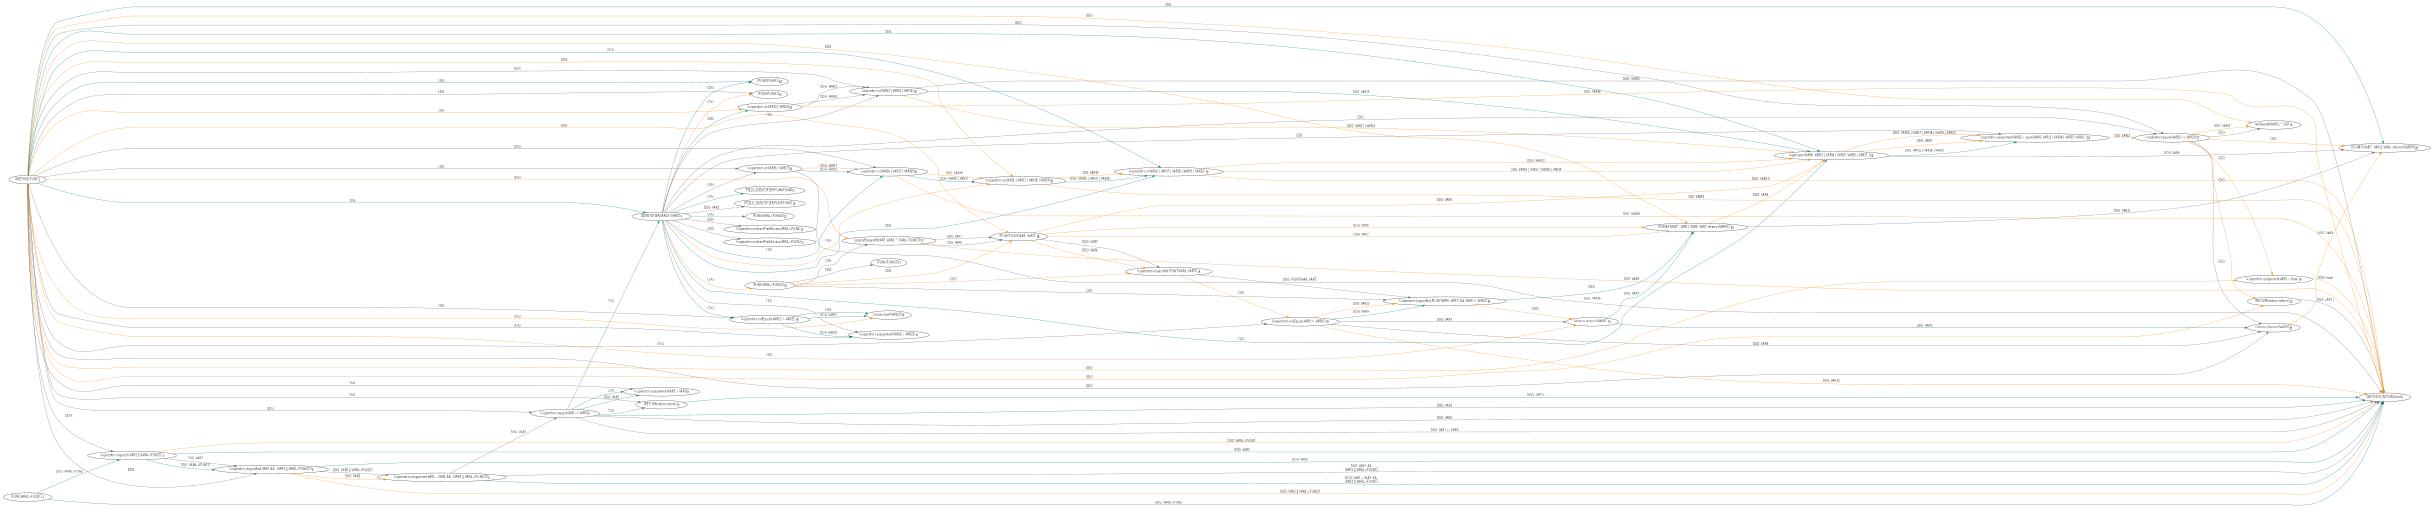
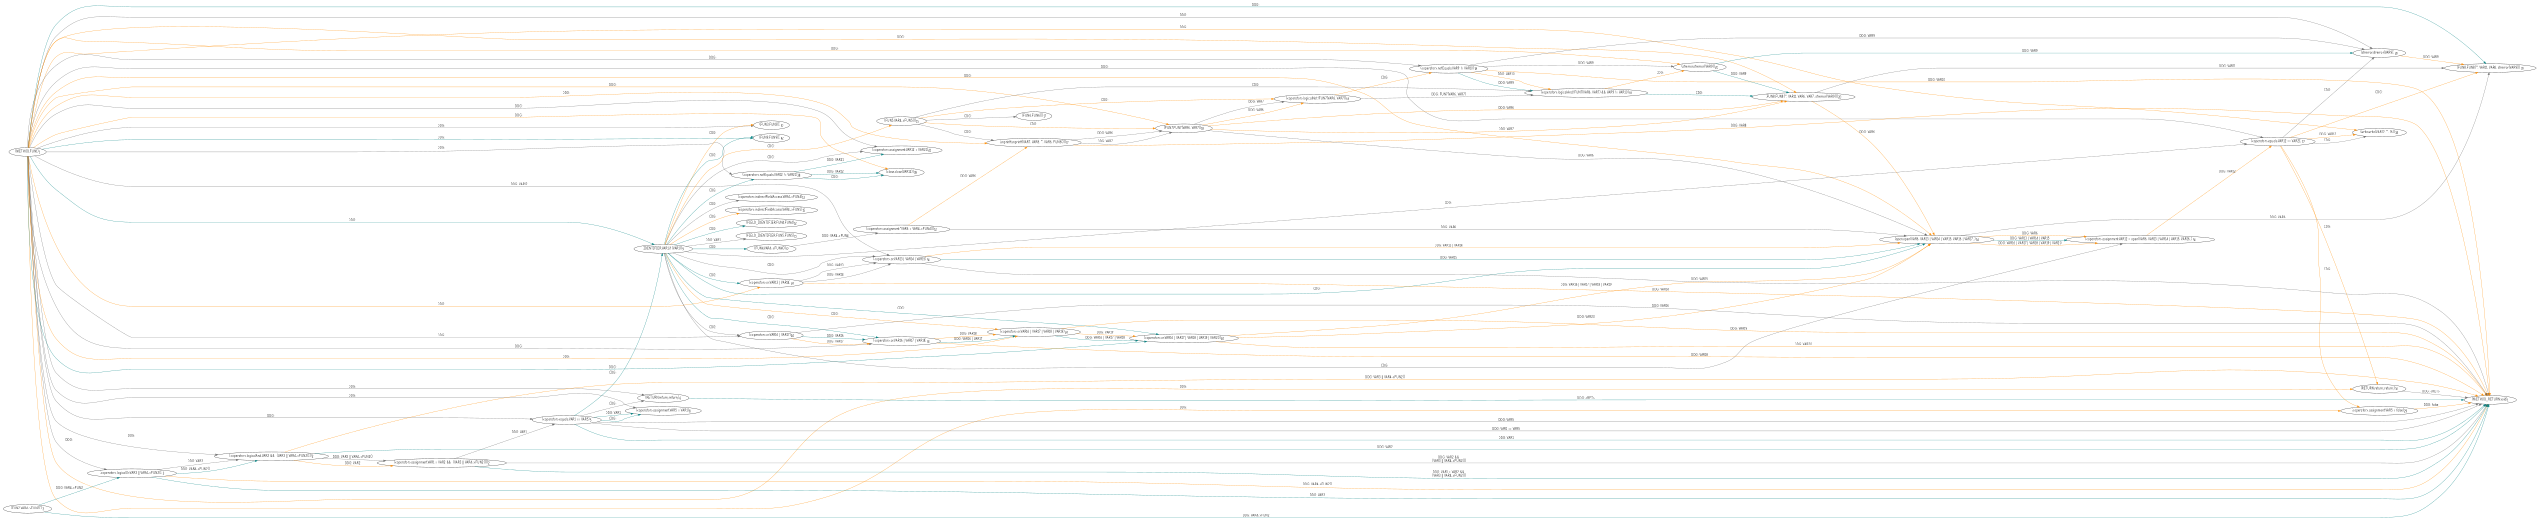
(874, 34) -> (975, 78)
(518, 69) -> (519, 185)
(1430, 205) -> (1572, 159)
none -> (902, 229)
(705, 231) -> (702, 226)
